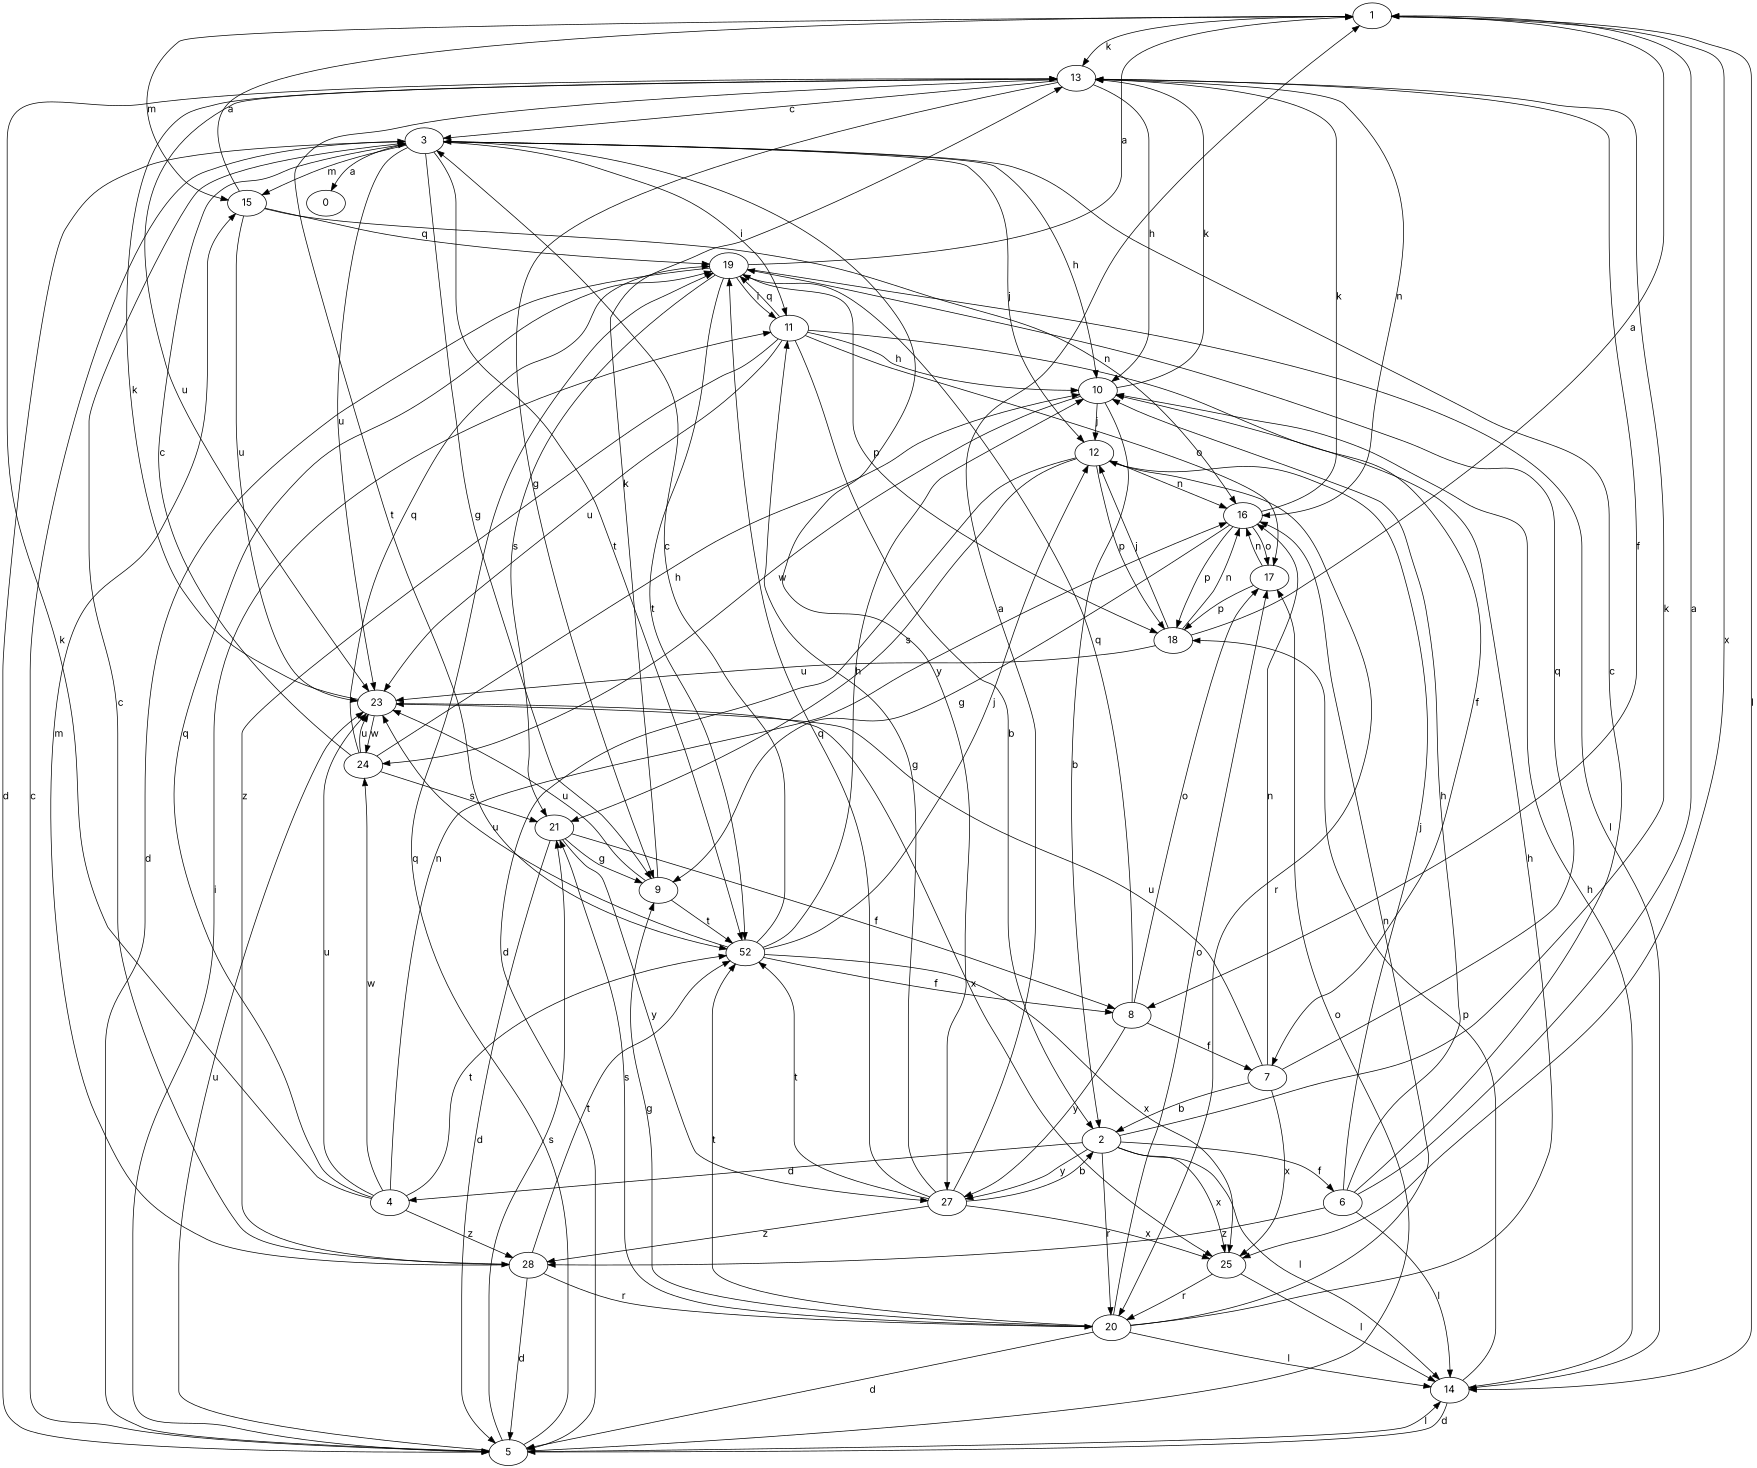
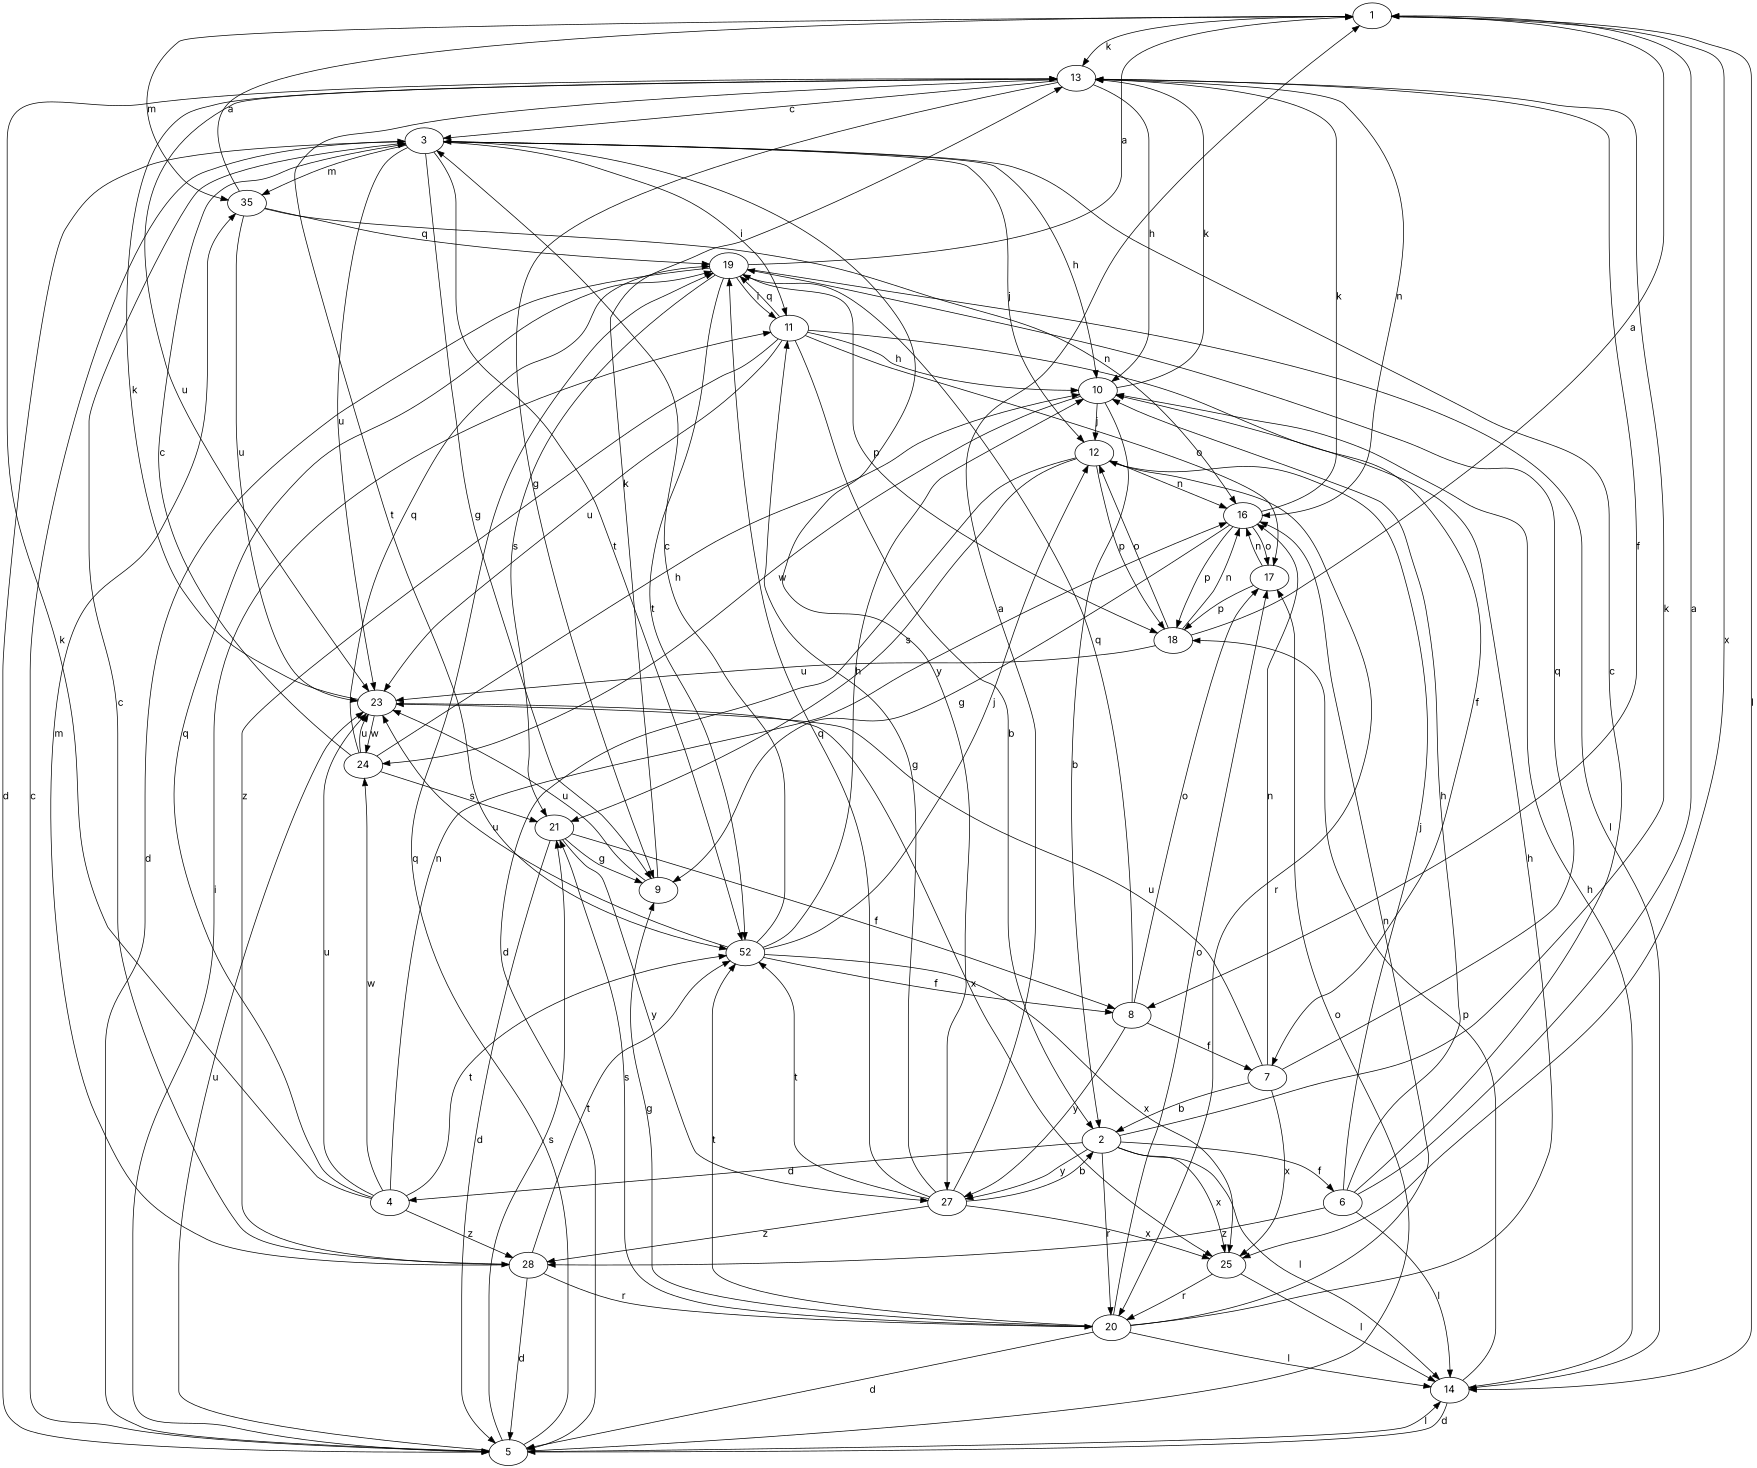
(247, 203) -> (247, 203)
(326, 203) -> none
(1137, 547) -> (1137, 547)
(699, 919) -> none
